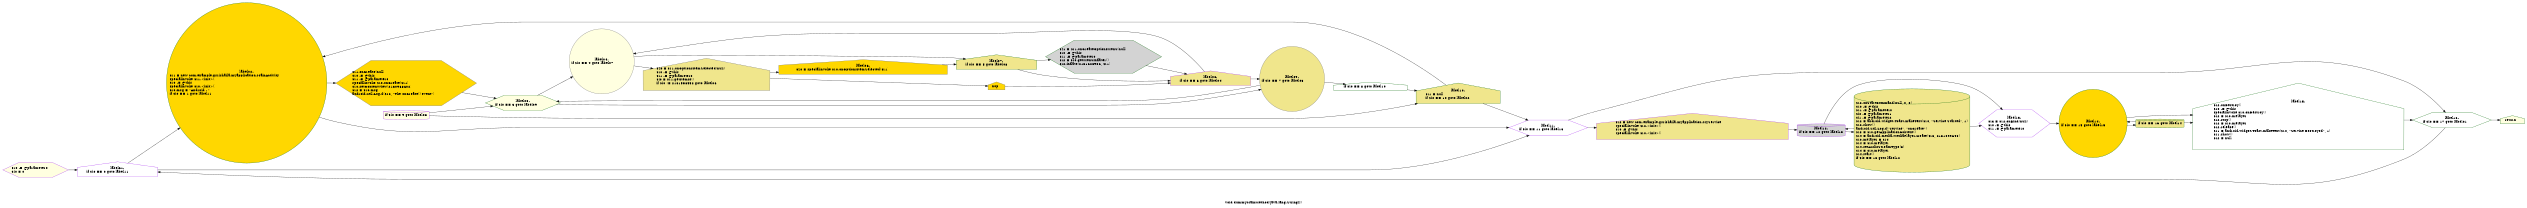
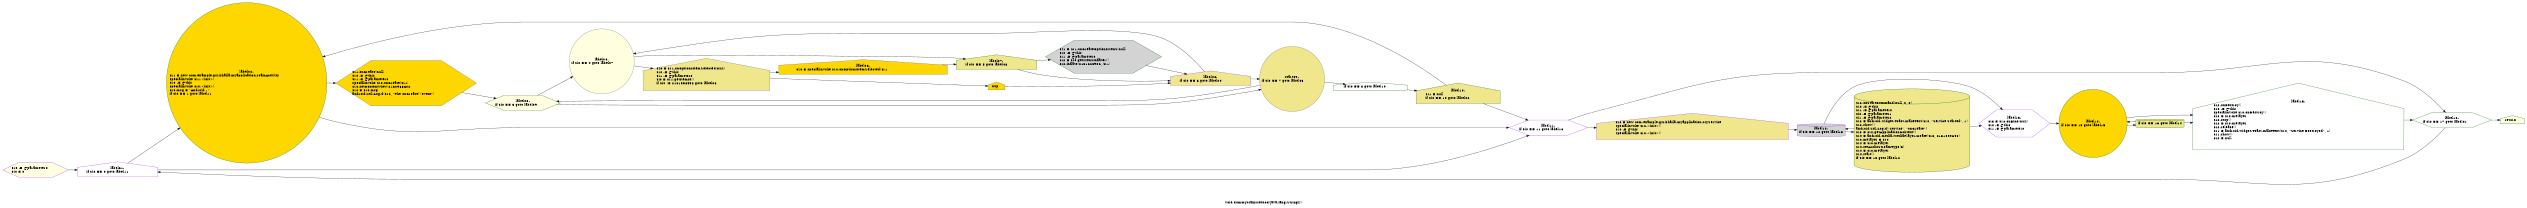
(1292, 79) -> (1292, 79)
(406, 115) -> none
